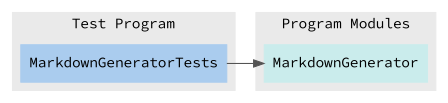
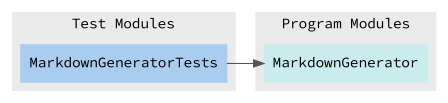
(124, 24) -> (124, 24)
